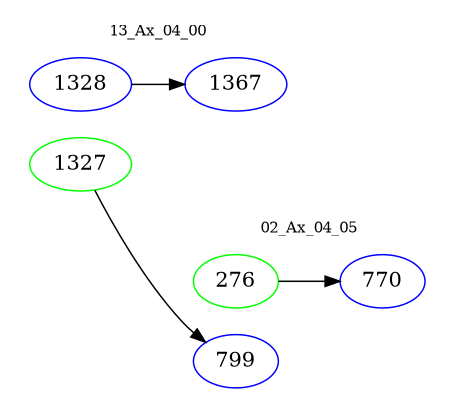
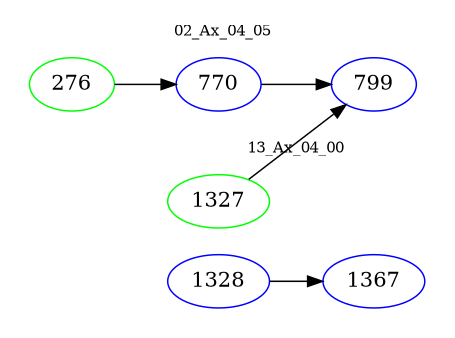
none -> (289, 84)
